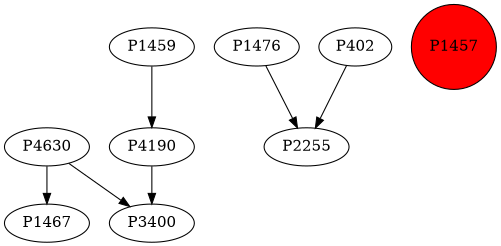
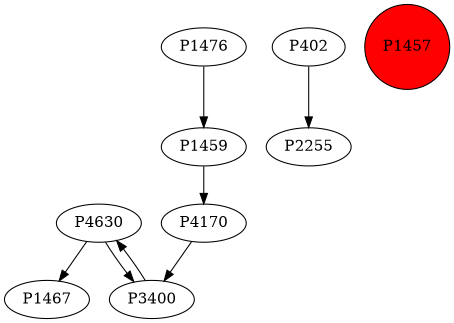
(279, 92) -> (204, 92)
(152, 147) -> (204, 223)
none -> (135, 265)
